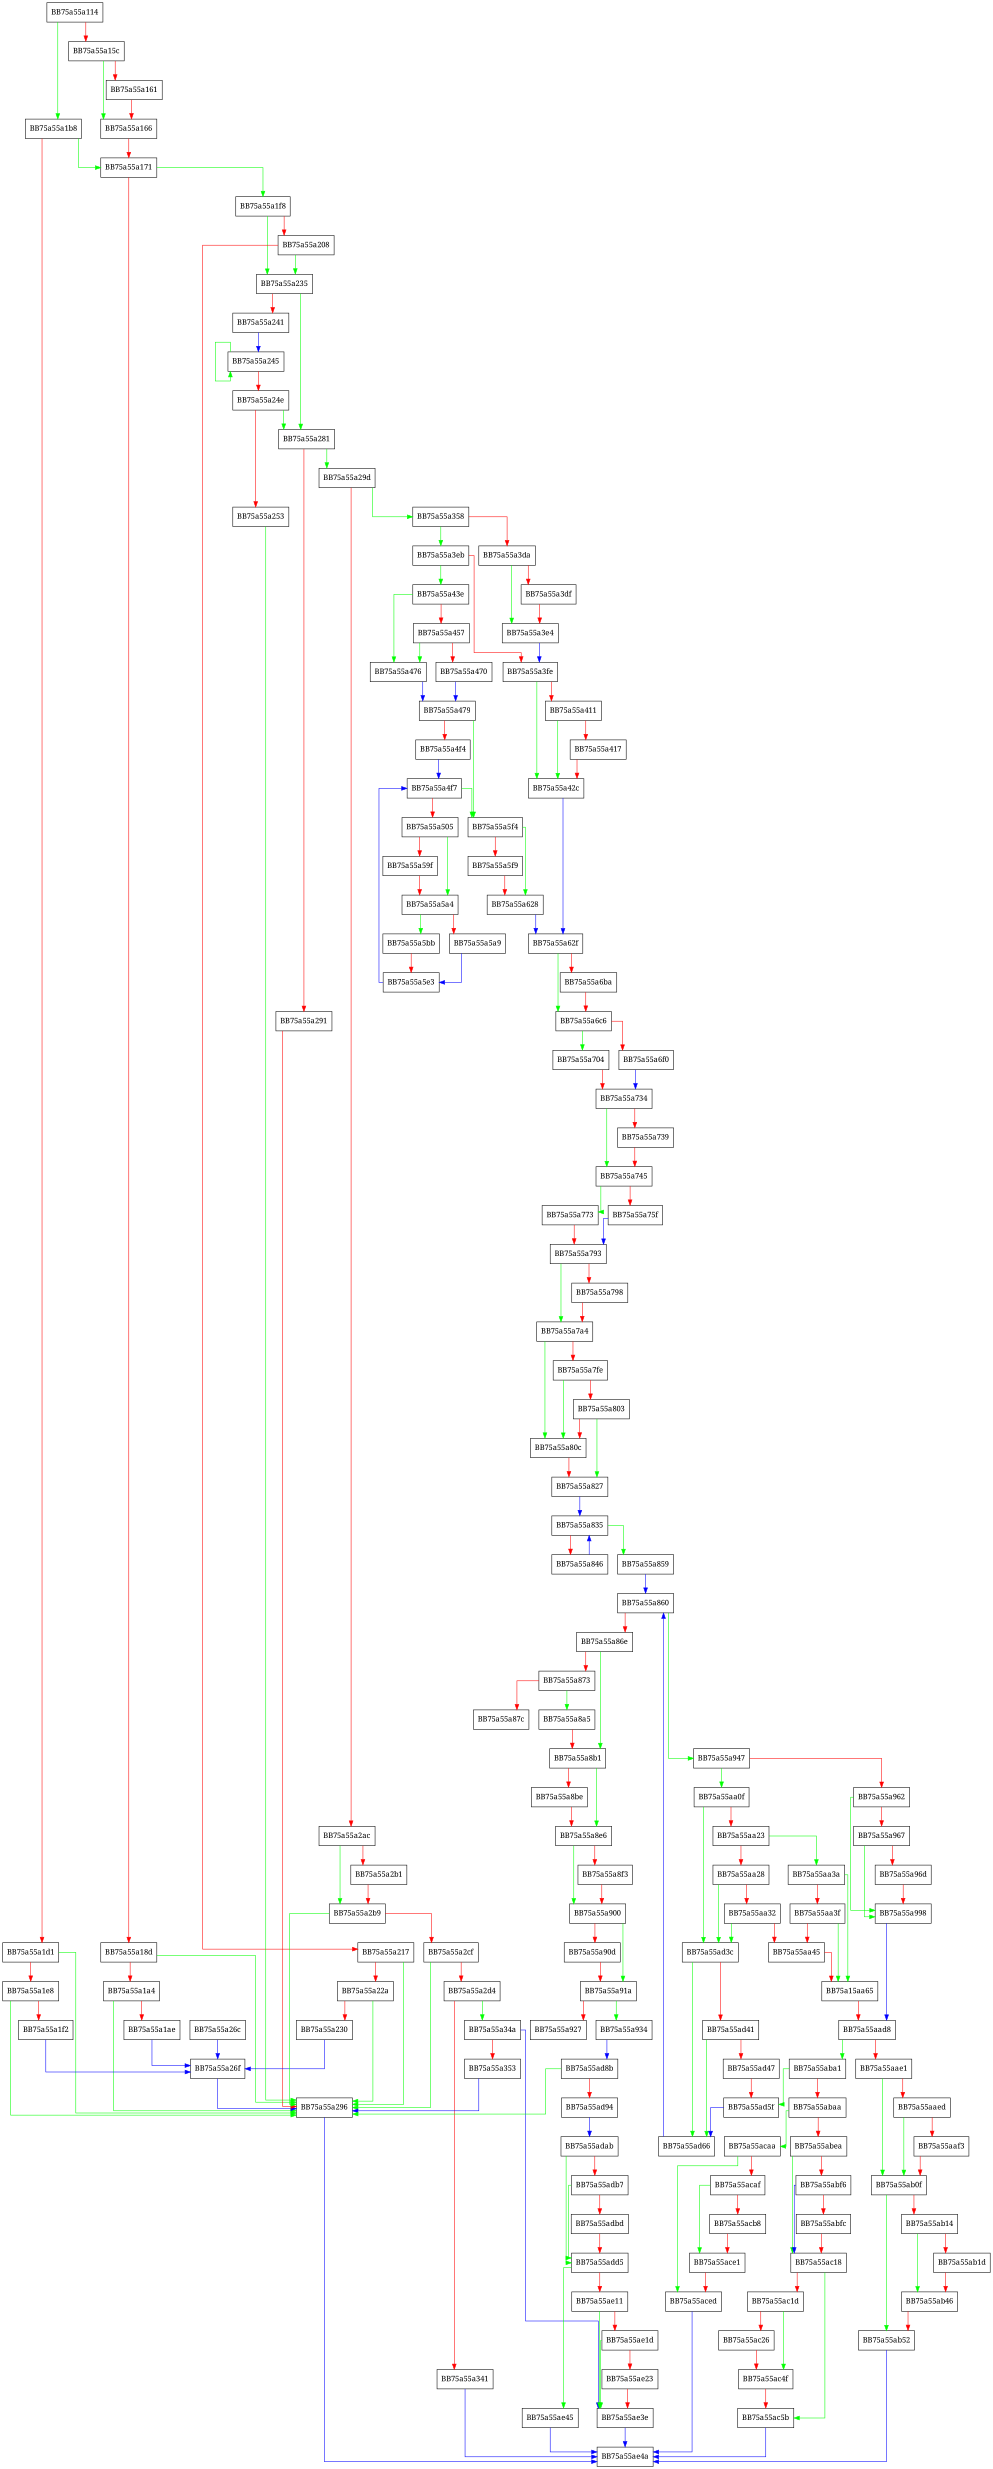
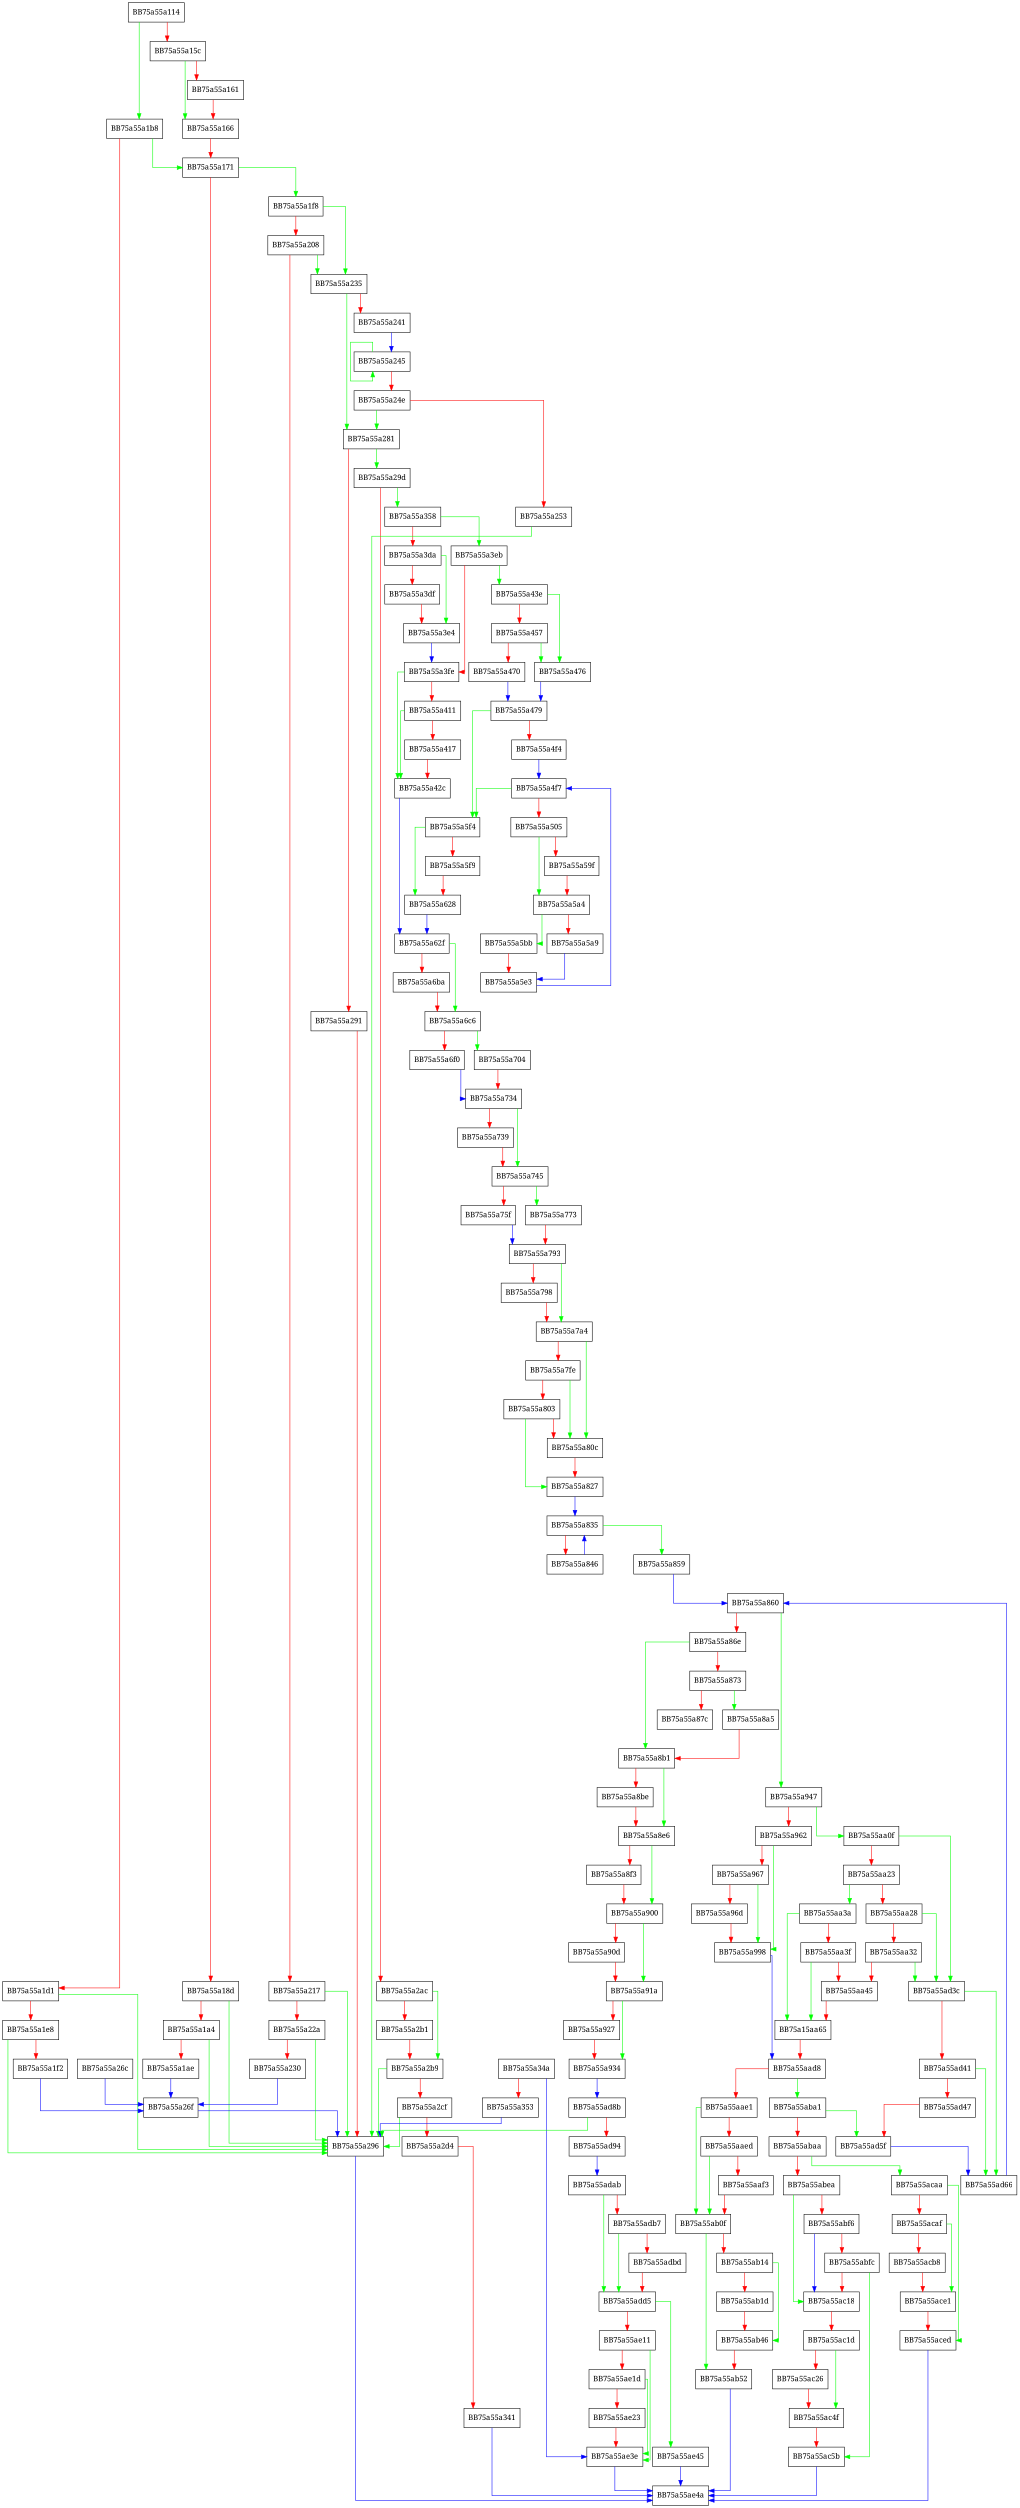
(482, 2008) -> none
none -> (594, 2047)
(825, 2358) -> (869, 2374)
